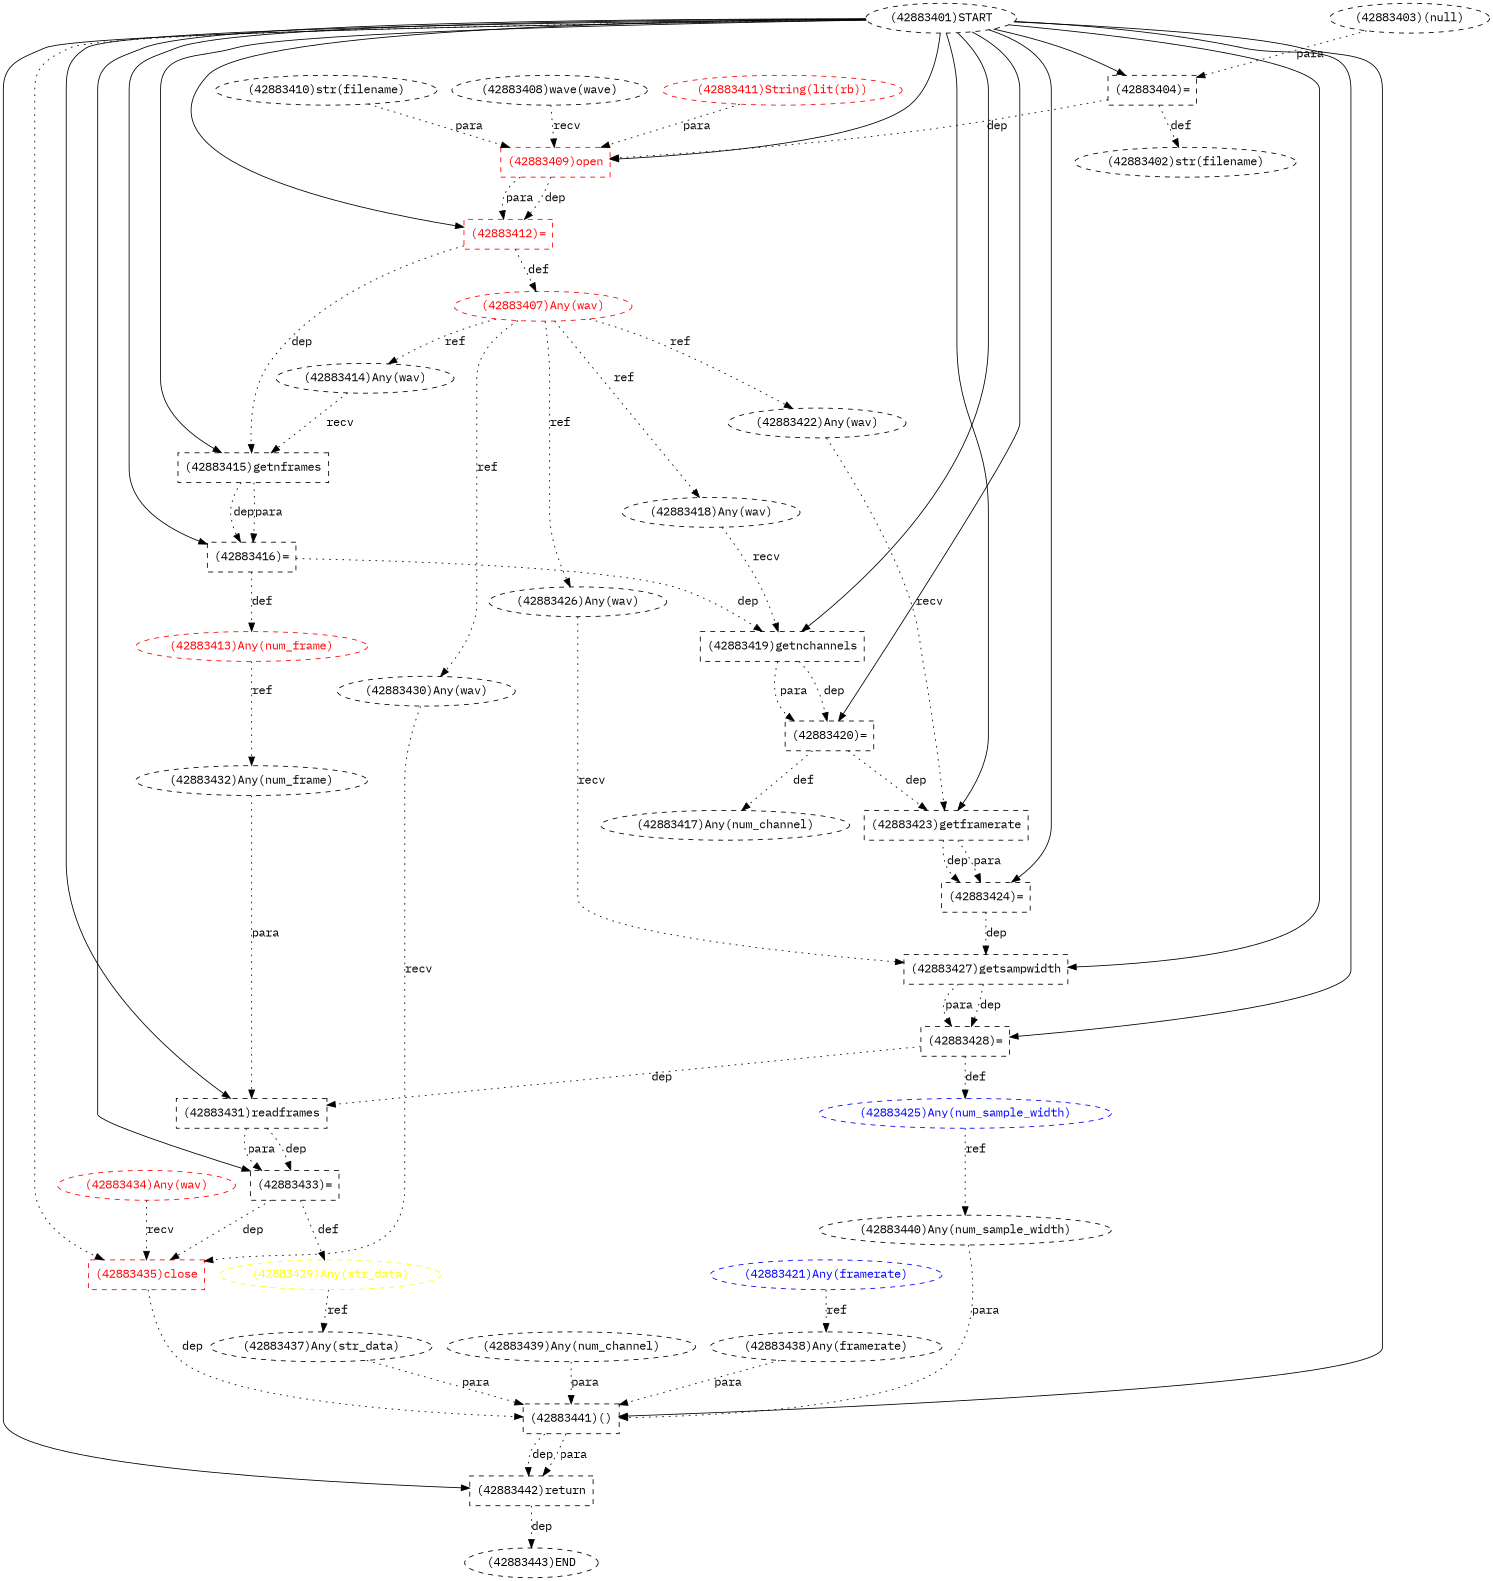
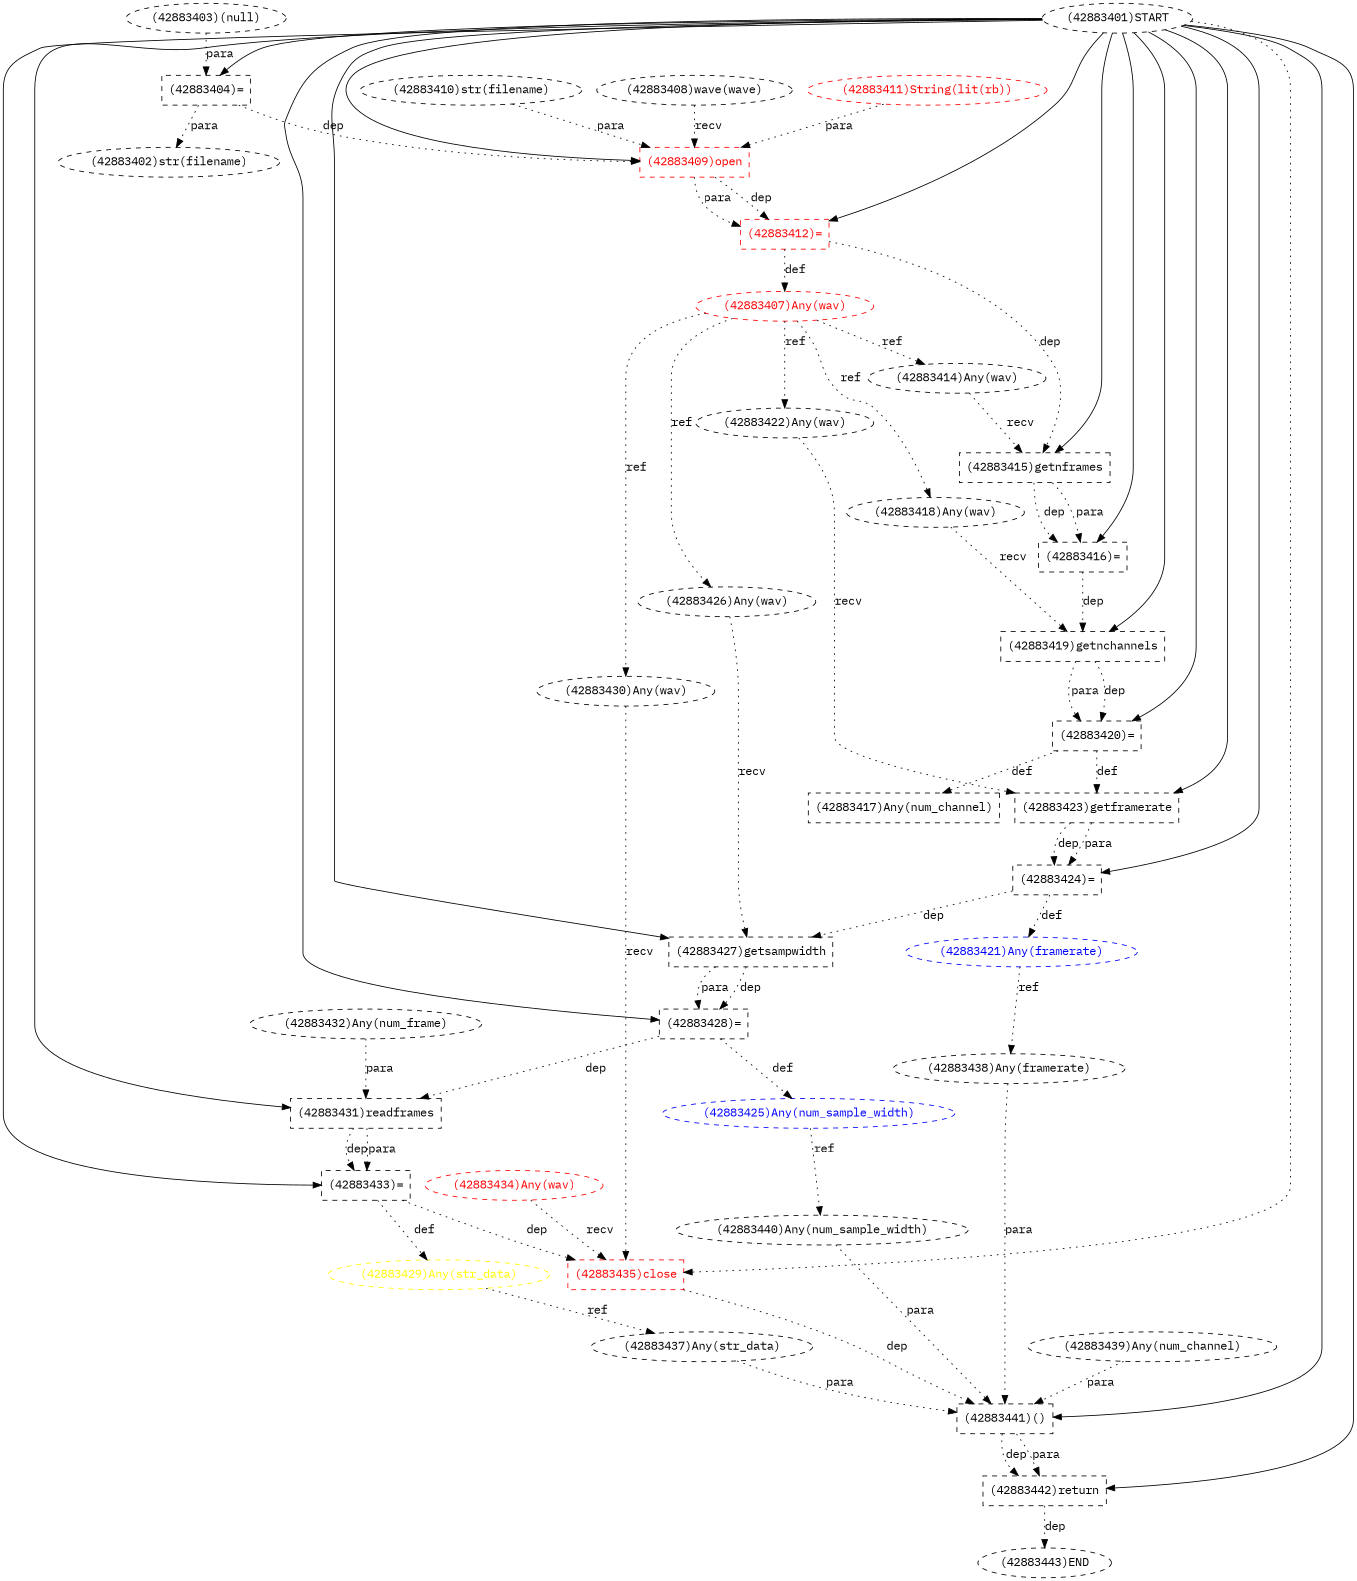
(1181, 126) -> (204, 126)
(252, 646) -> none
(916, 781) -> (1107, 772)
(725, 825) -> (904, 808)
none -> (1041, 912)
